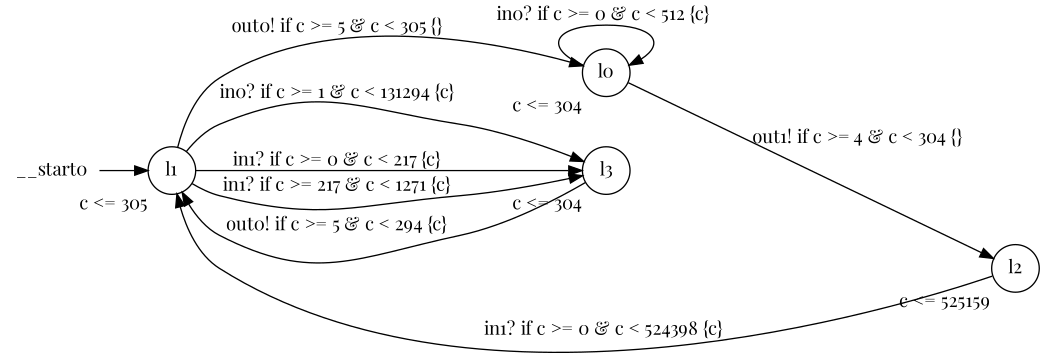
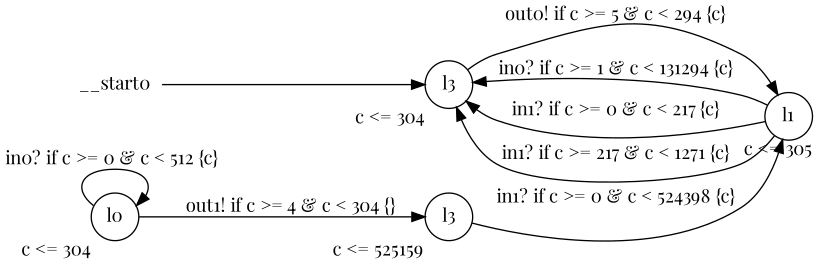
(351, 38) -> none
(117, 171) -> (287, 85)
(1015, 268) -> (449, 217)
